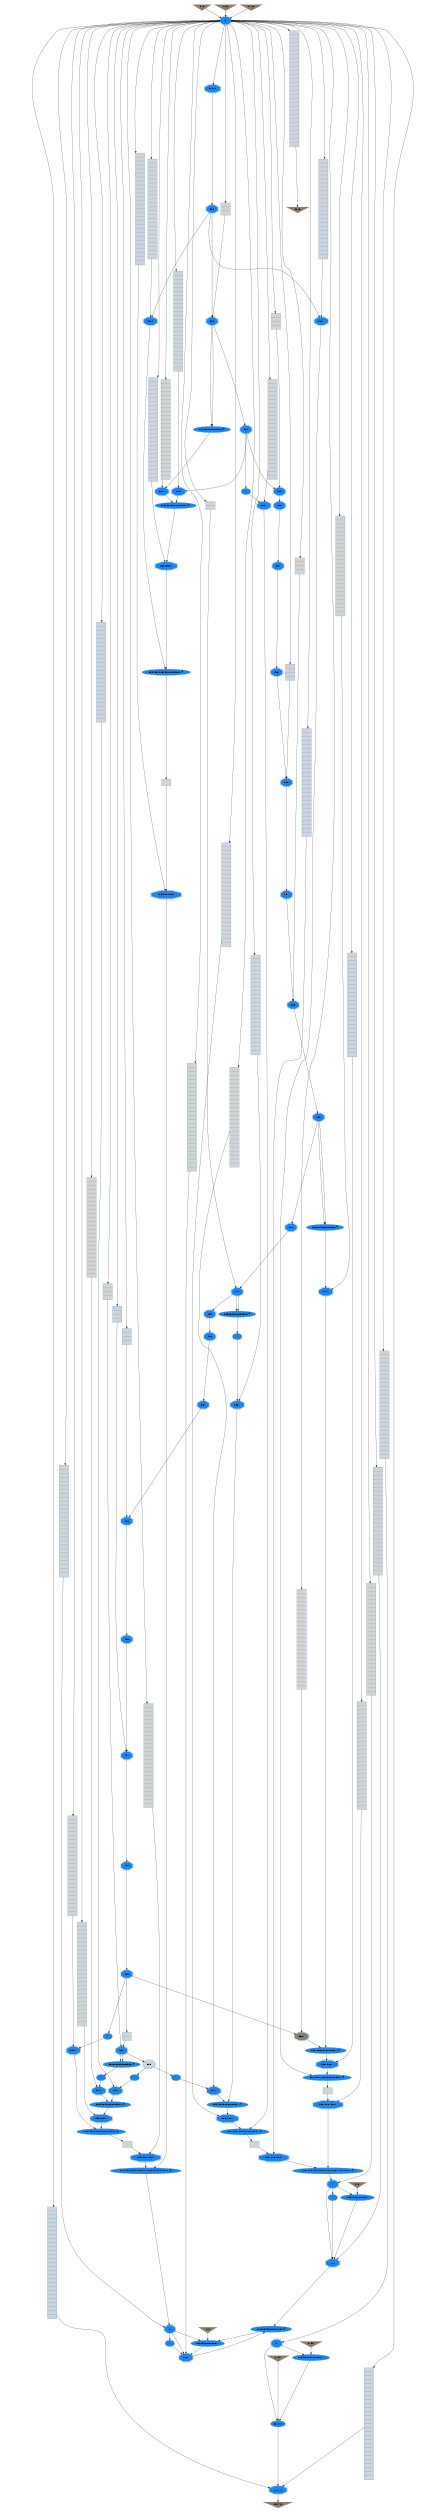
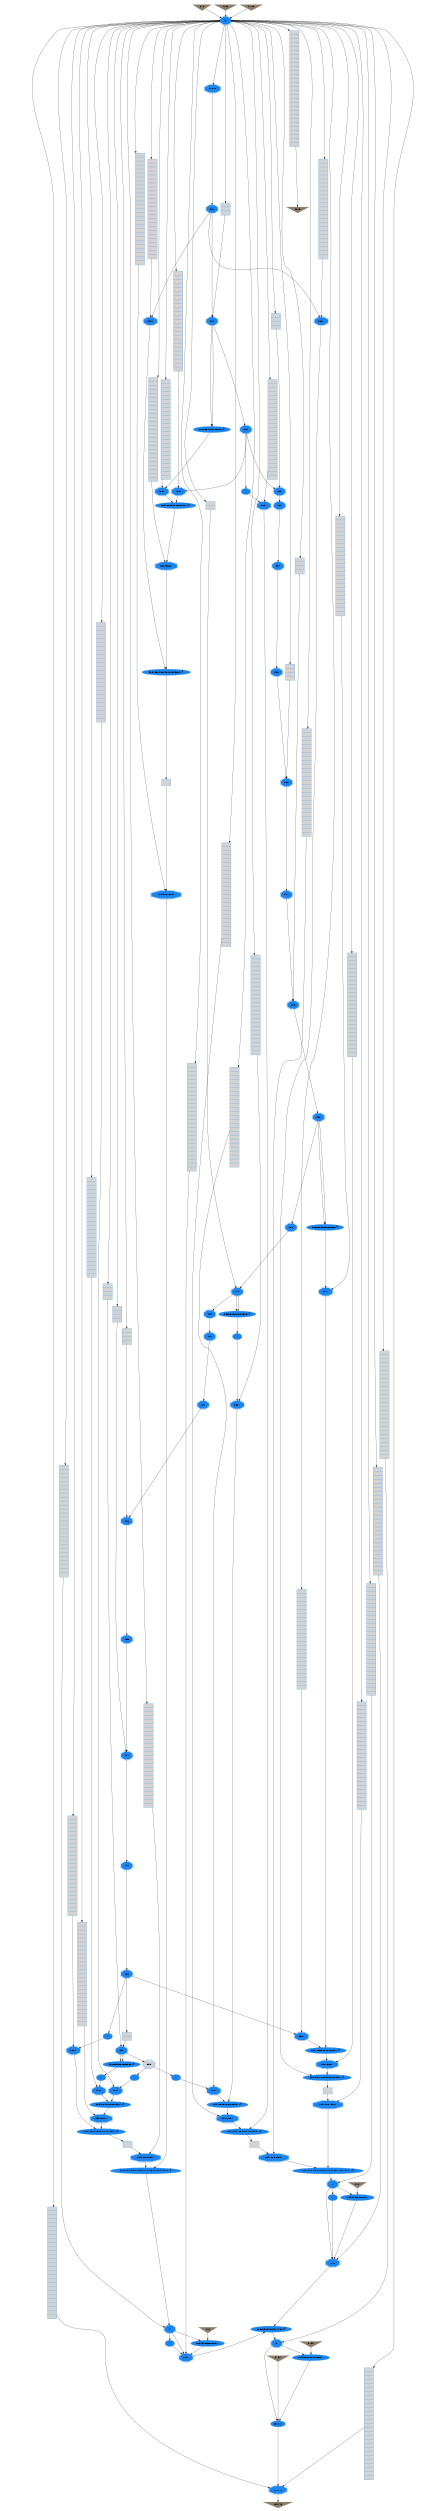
(302, 2036) -> (302, 2036)
(240, 2336) -> (273, 2335)
